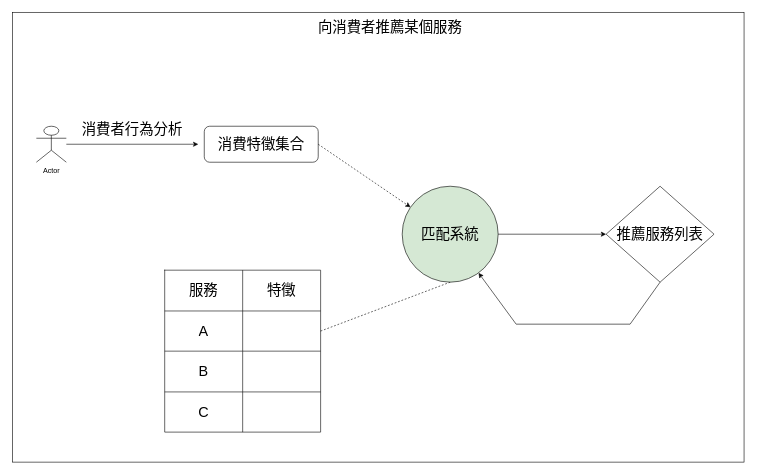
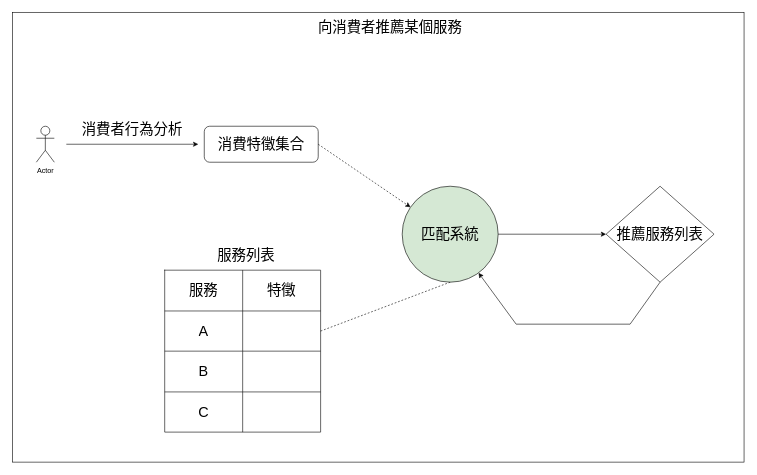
(51, 144) -> (45, 144)
none -> (246, 255)
